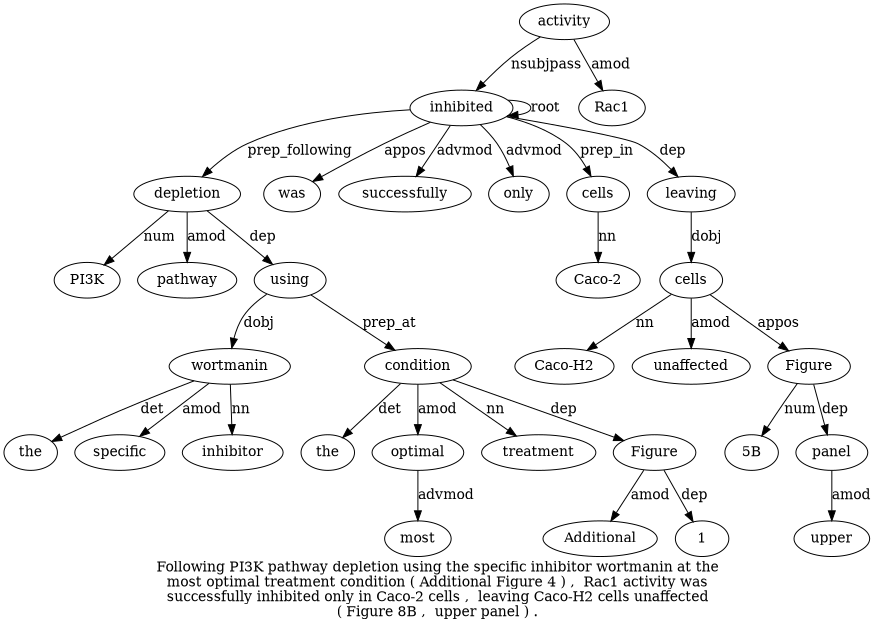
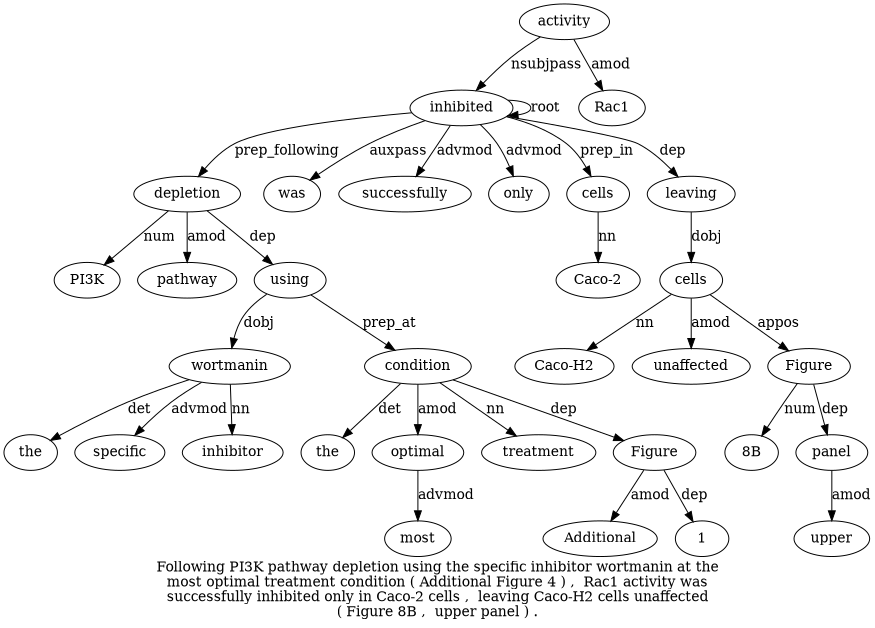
(406, 151) -> (398, 151)
(202, 409) -> (200, 409)
(752, 453) -> (752, 453)
